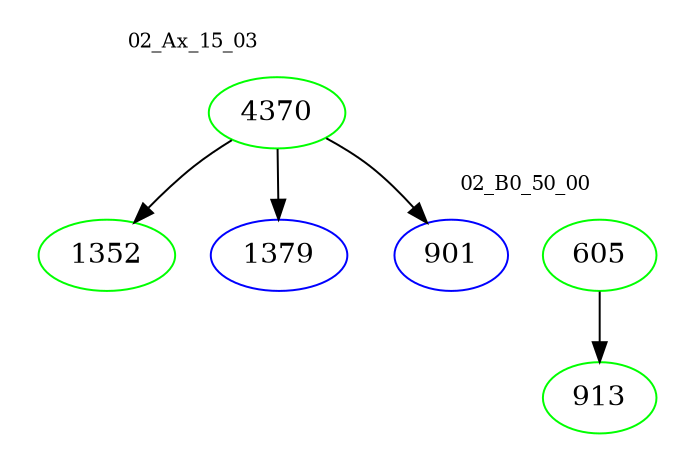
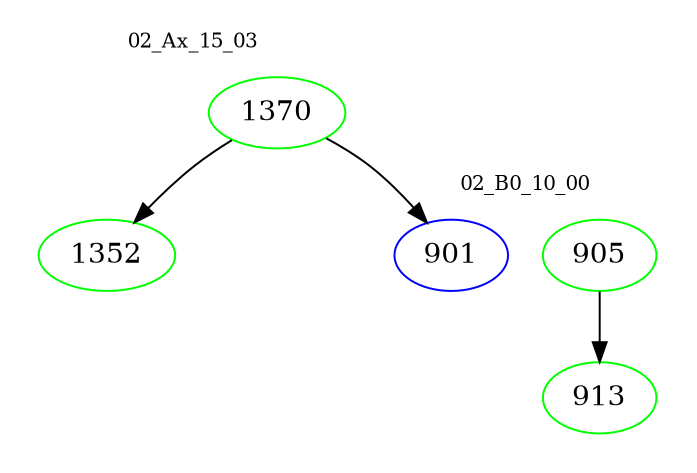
(277, 113) -> (277, 113)
(525, 185) -> (525, 185)
(279, 255) -> none
(600, 255) -> (600, 255)
